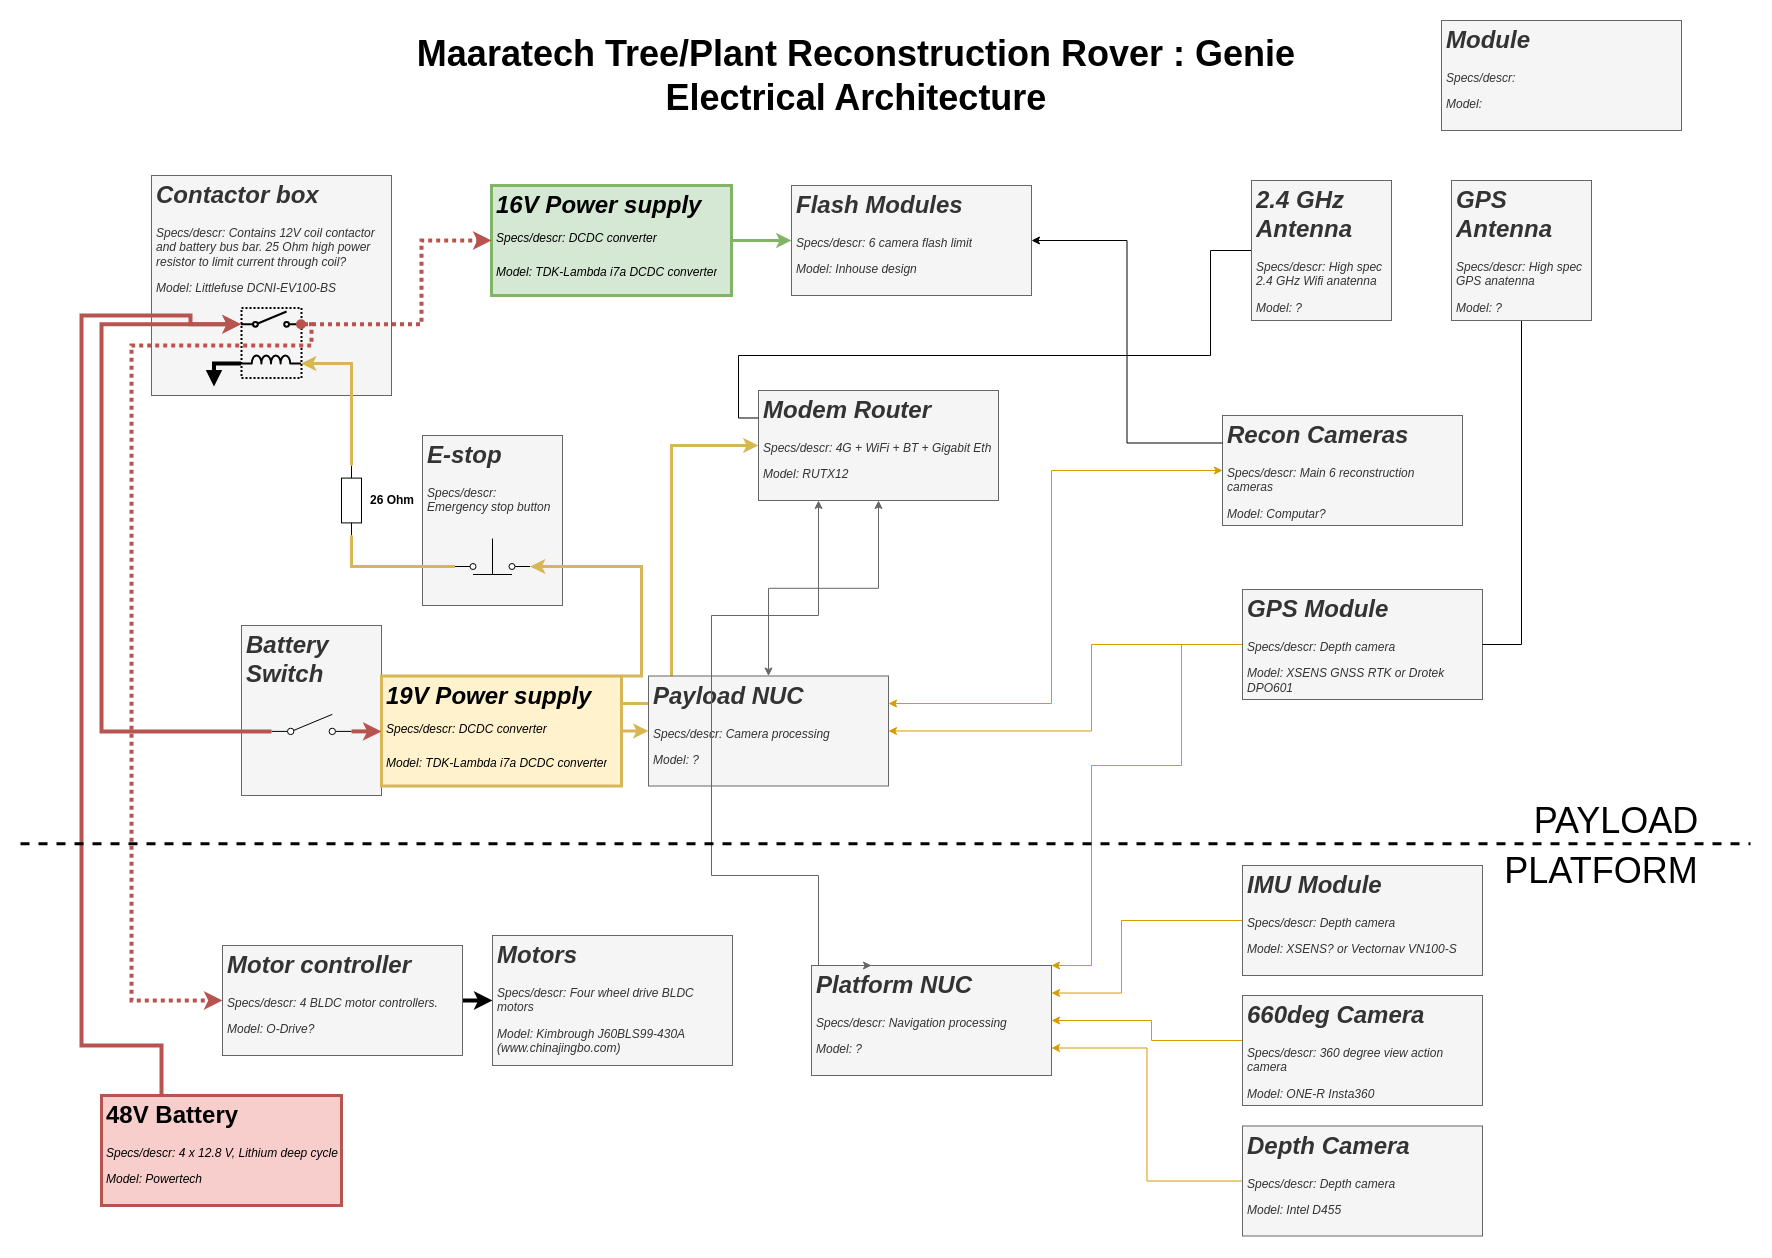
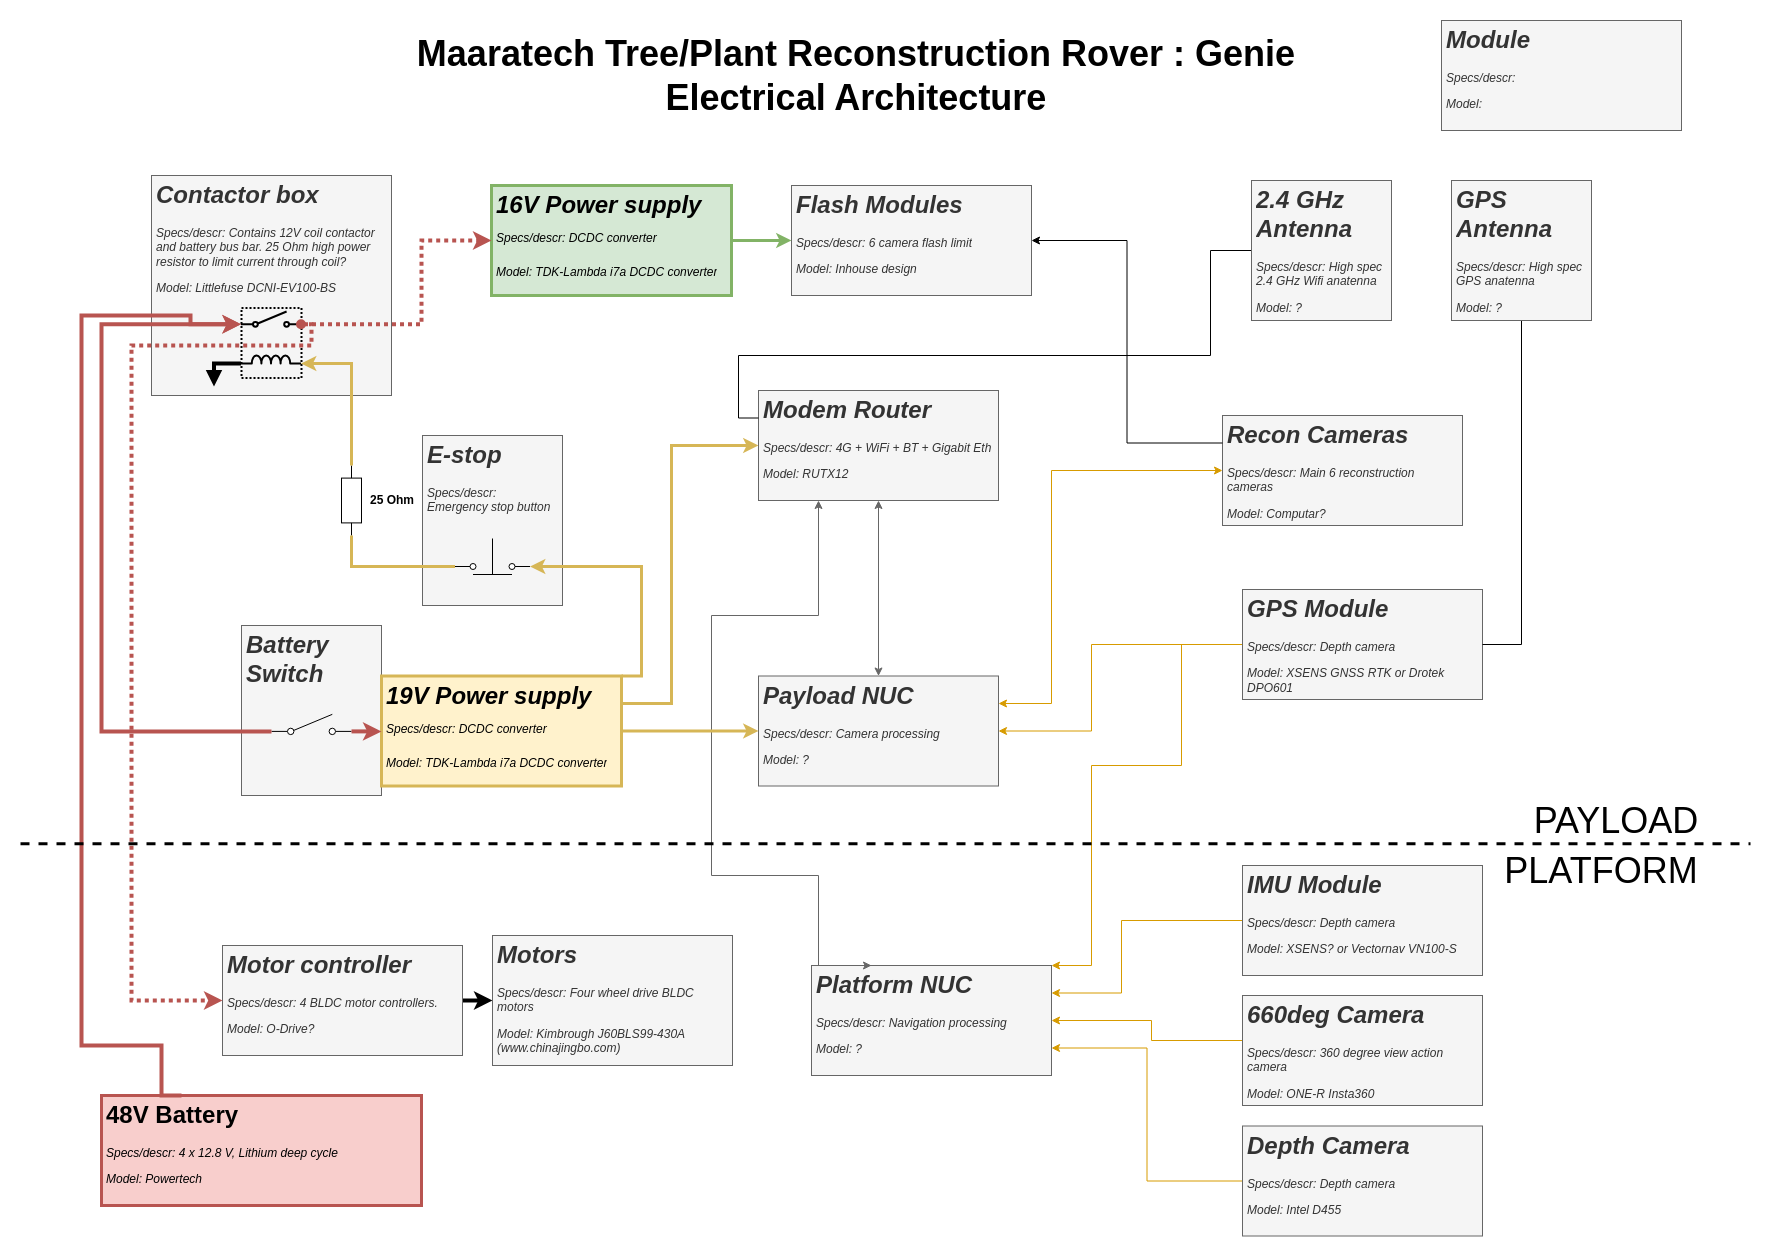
(393, 501) -> (393, 501)
(769, 731) -> (879, 731)
(222, 1151) -> (262, 1151)
